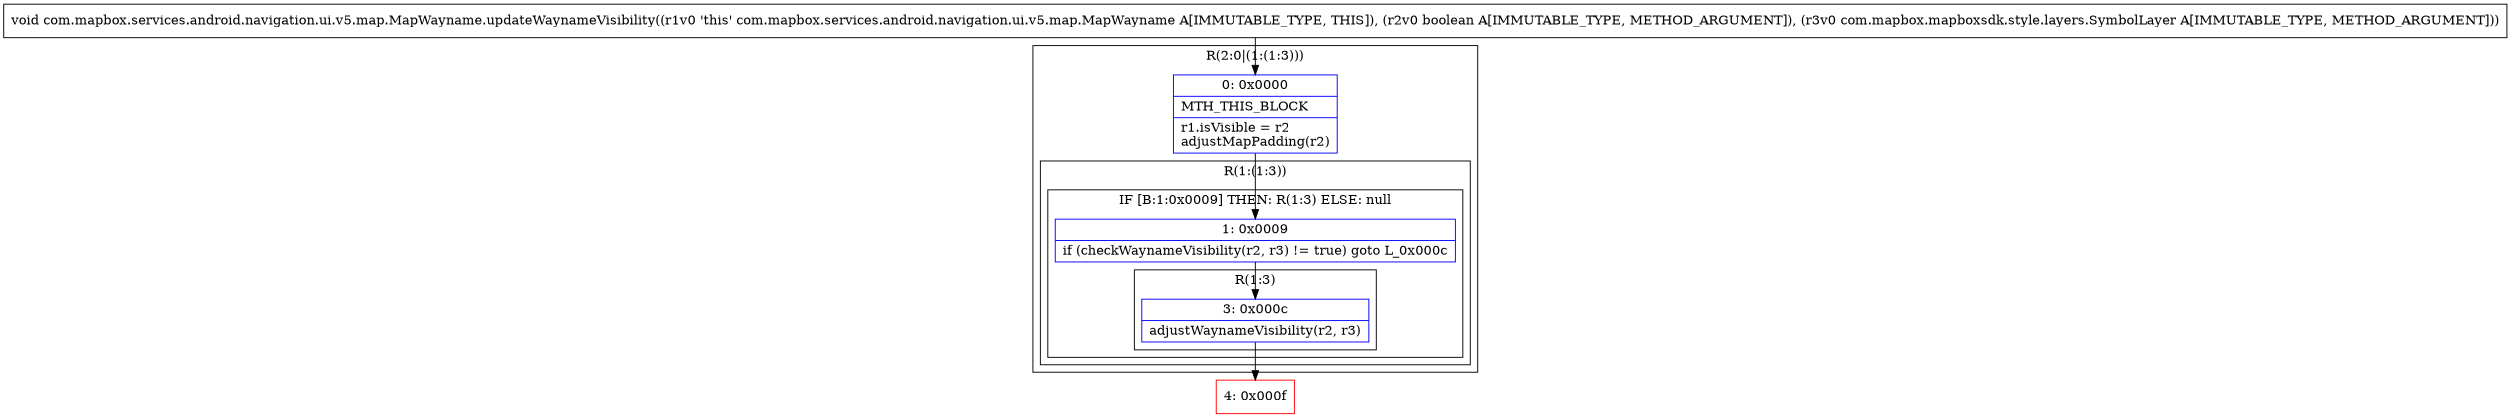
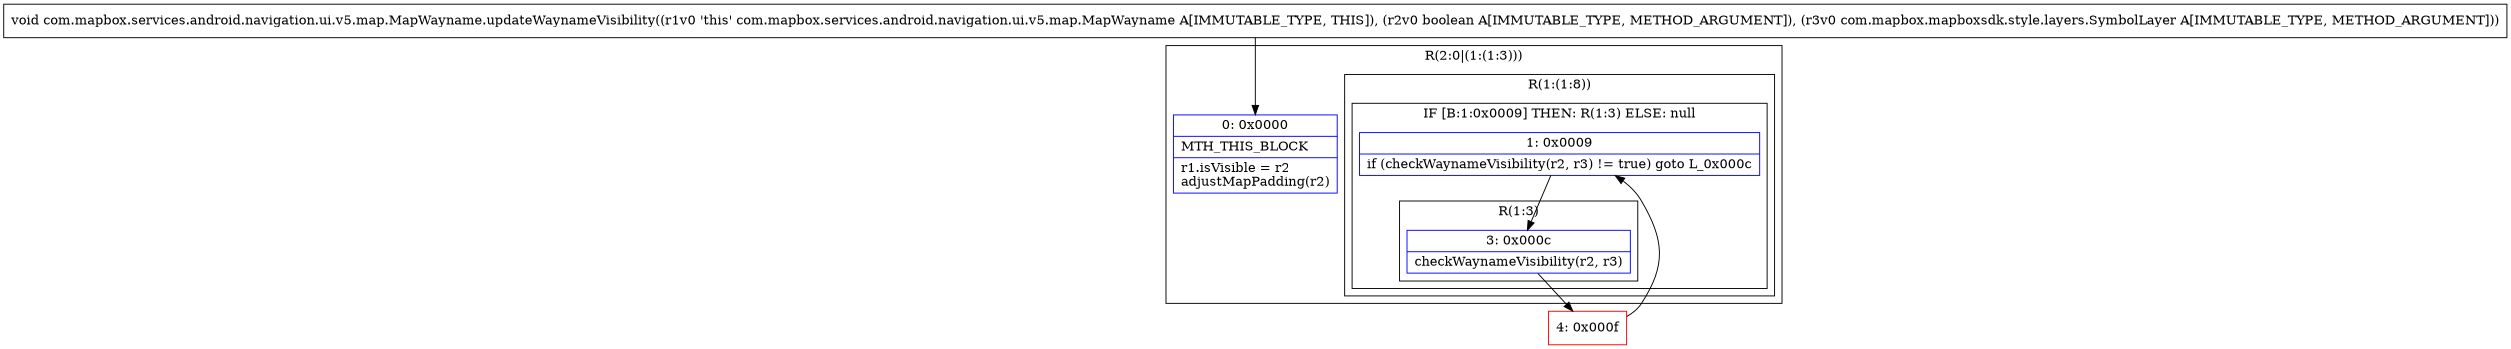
(1255, 172) -> (1560, 85)
(1255, 181) -> (1659, 249)
(1255, 331) -> (1519, 262)
